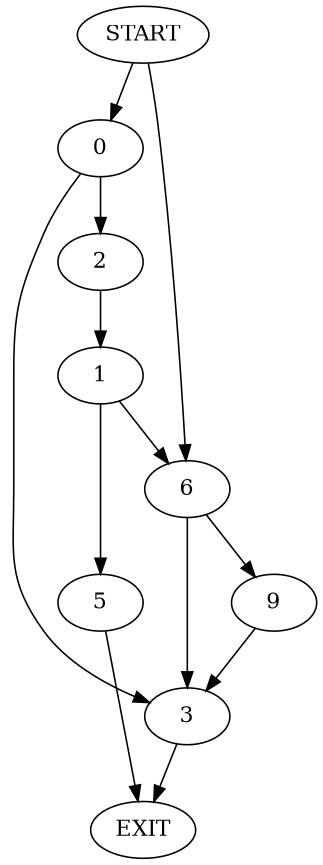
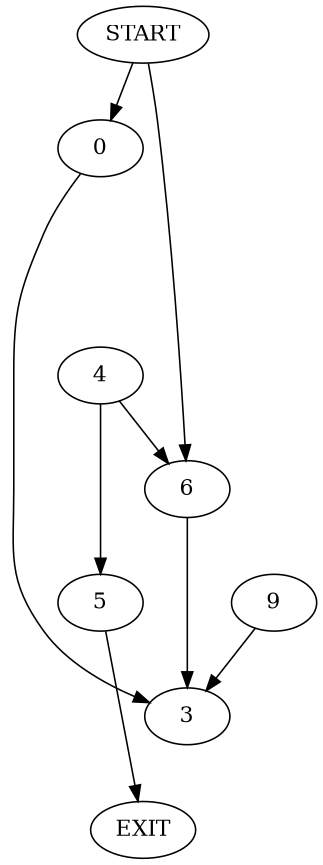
(101, 262) -> none
(101, 376) -> (101, 376)
(226, 540) -> none
(168, 765) -> none
